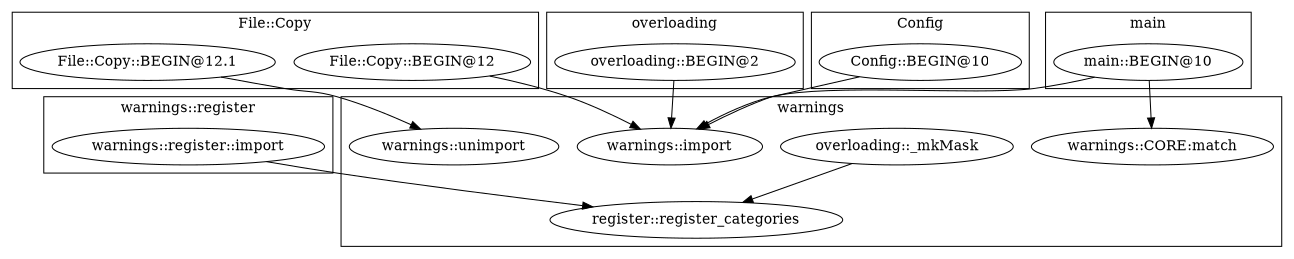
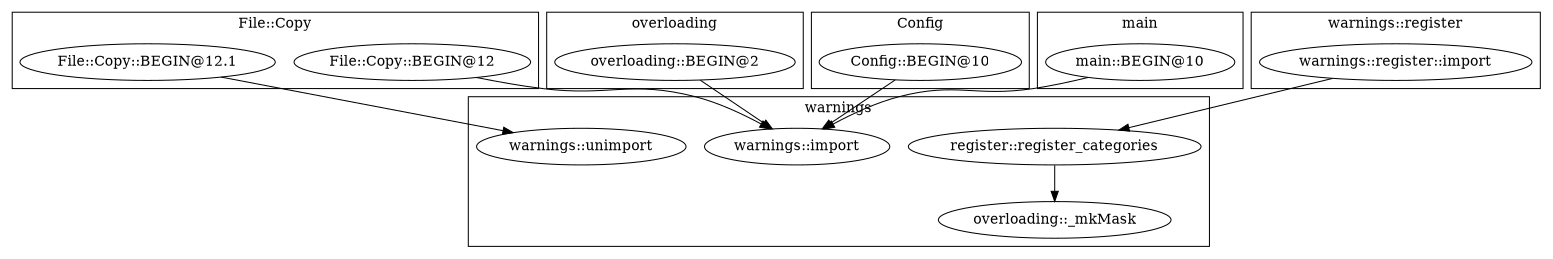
(1152, 147) -> none
(802, 181) -> (1055, 178)
